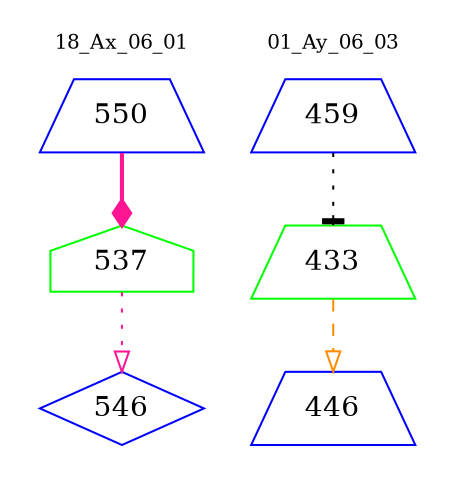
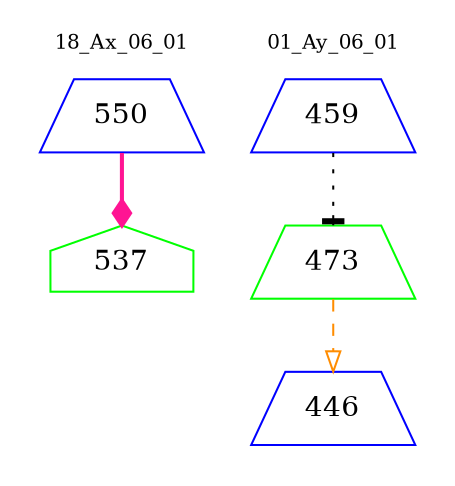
(333, 44) -> (333, 44)
(333, 262) -> (333, 262)
(122, 408) -> none
